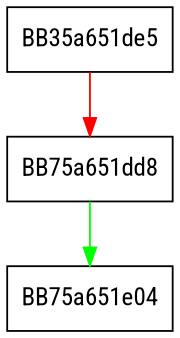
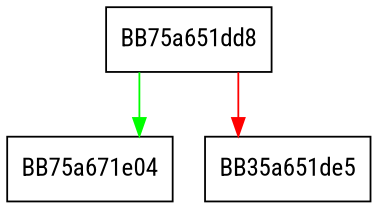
(90, 95) -> (238, 95)
(90, 299) -> (90, 169)
